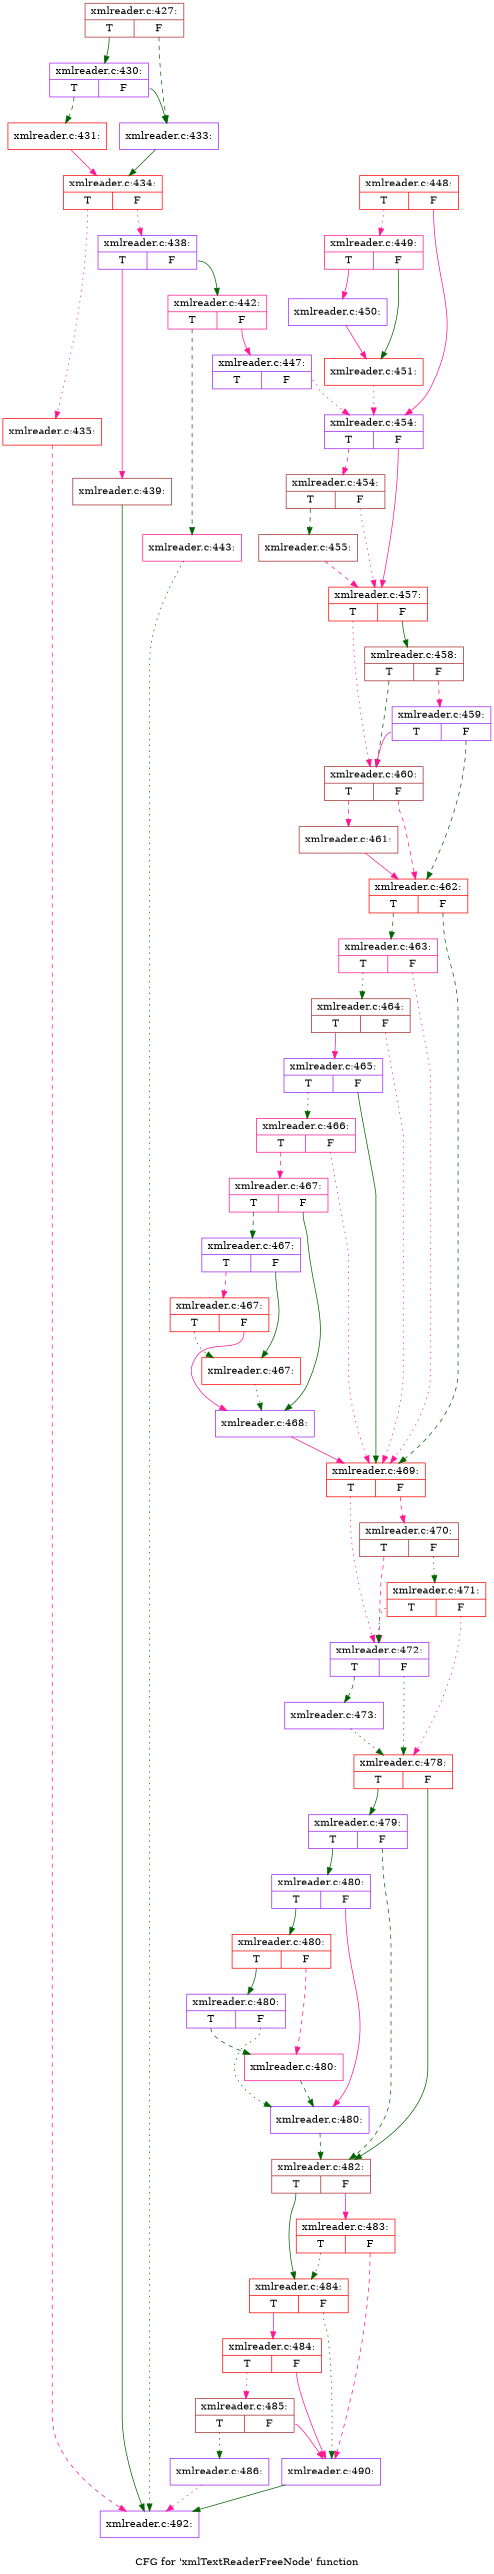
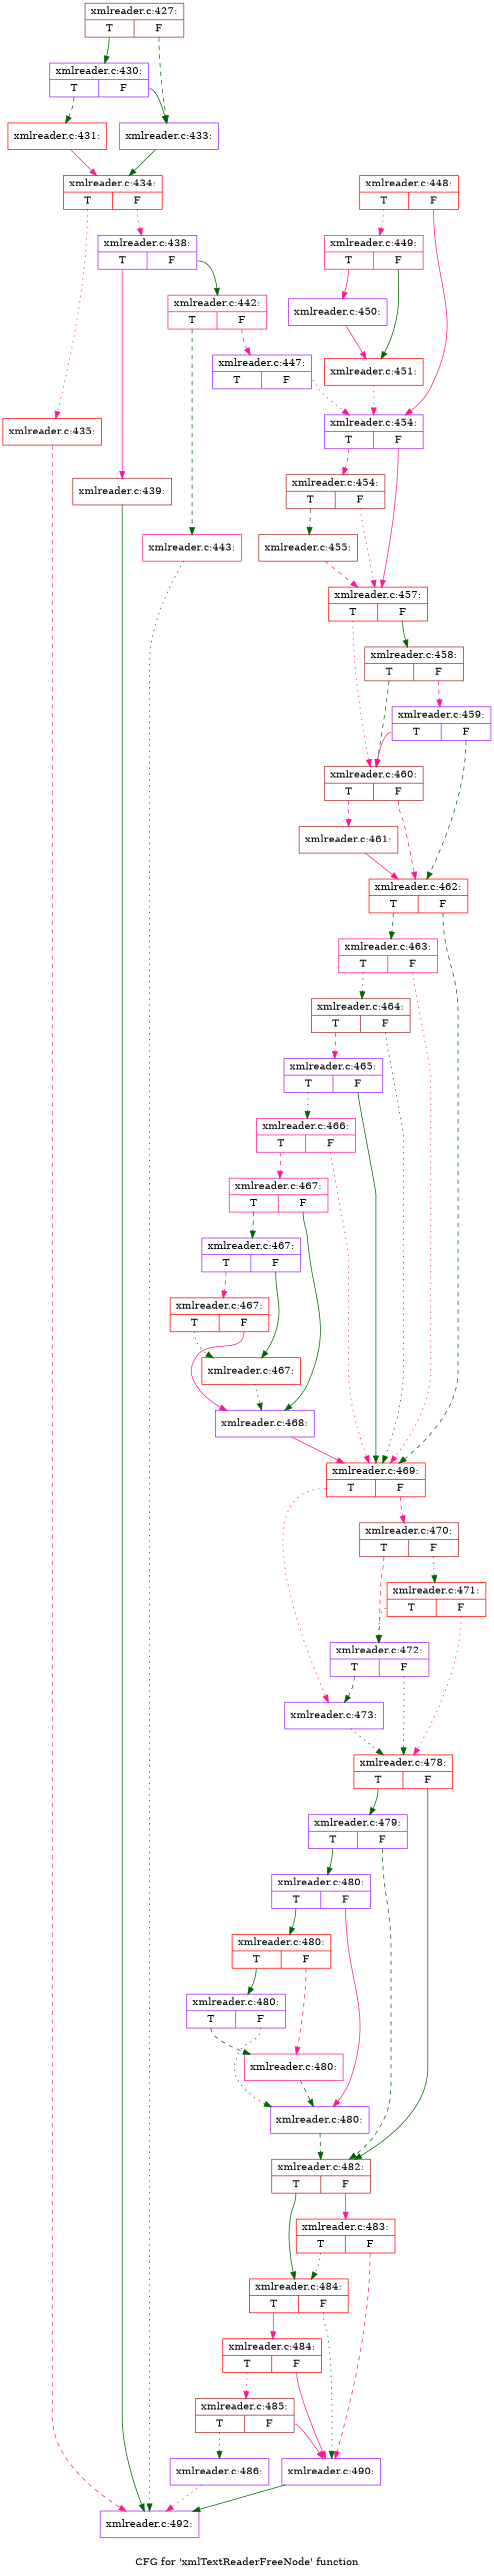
(243, 339) -> (243, 339)
(335, 1042) -> (335, 1042)
(403, 1245) -> (403, 1245)
(355, 1567) -> (288, 1583)
